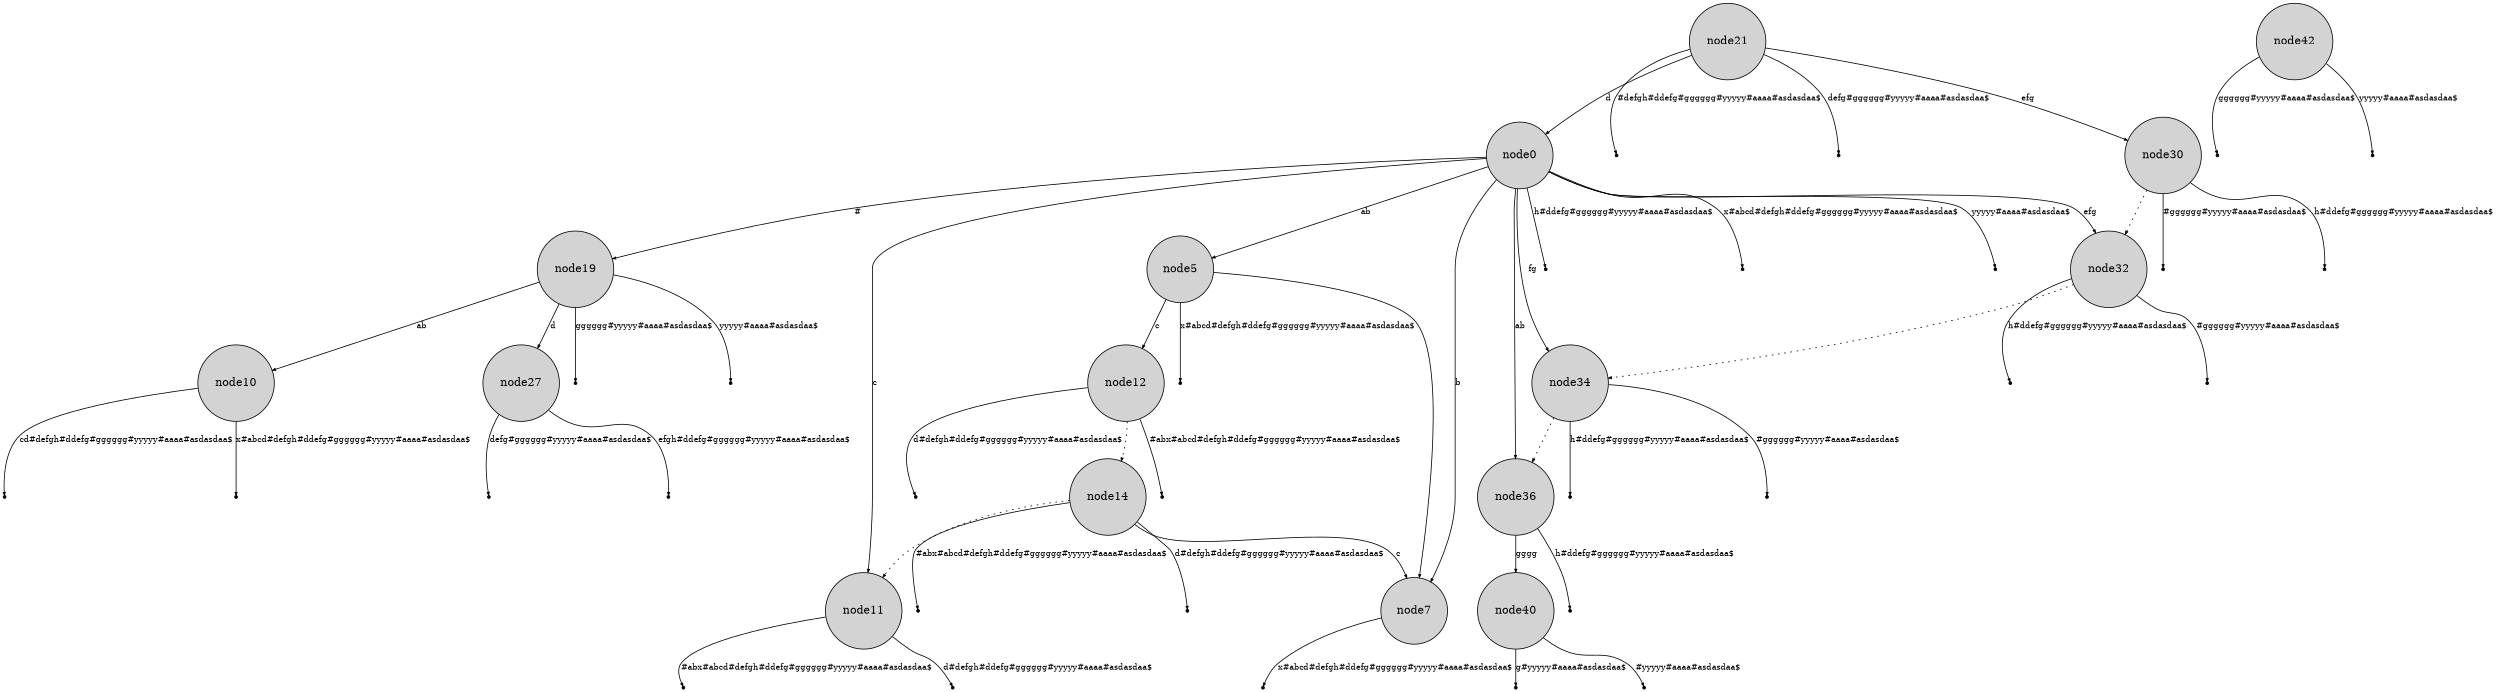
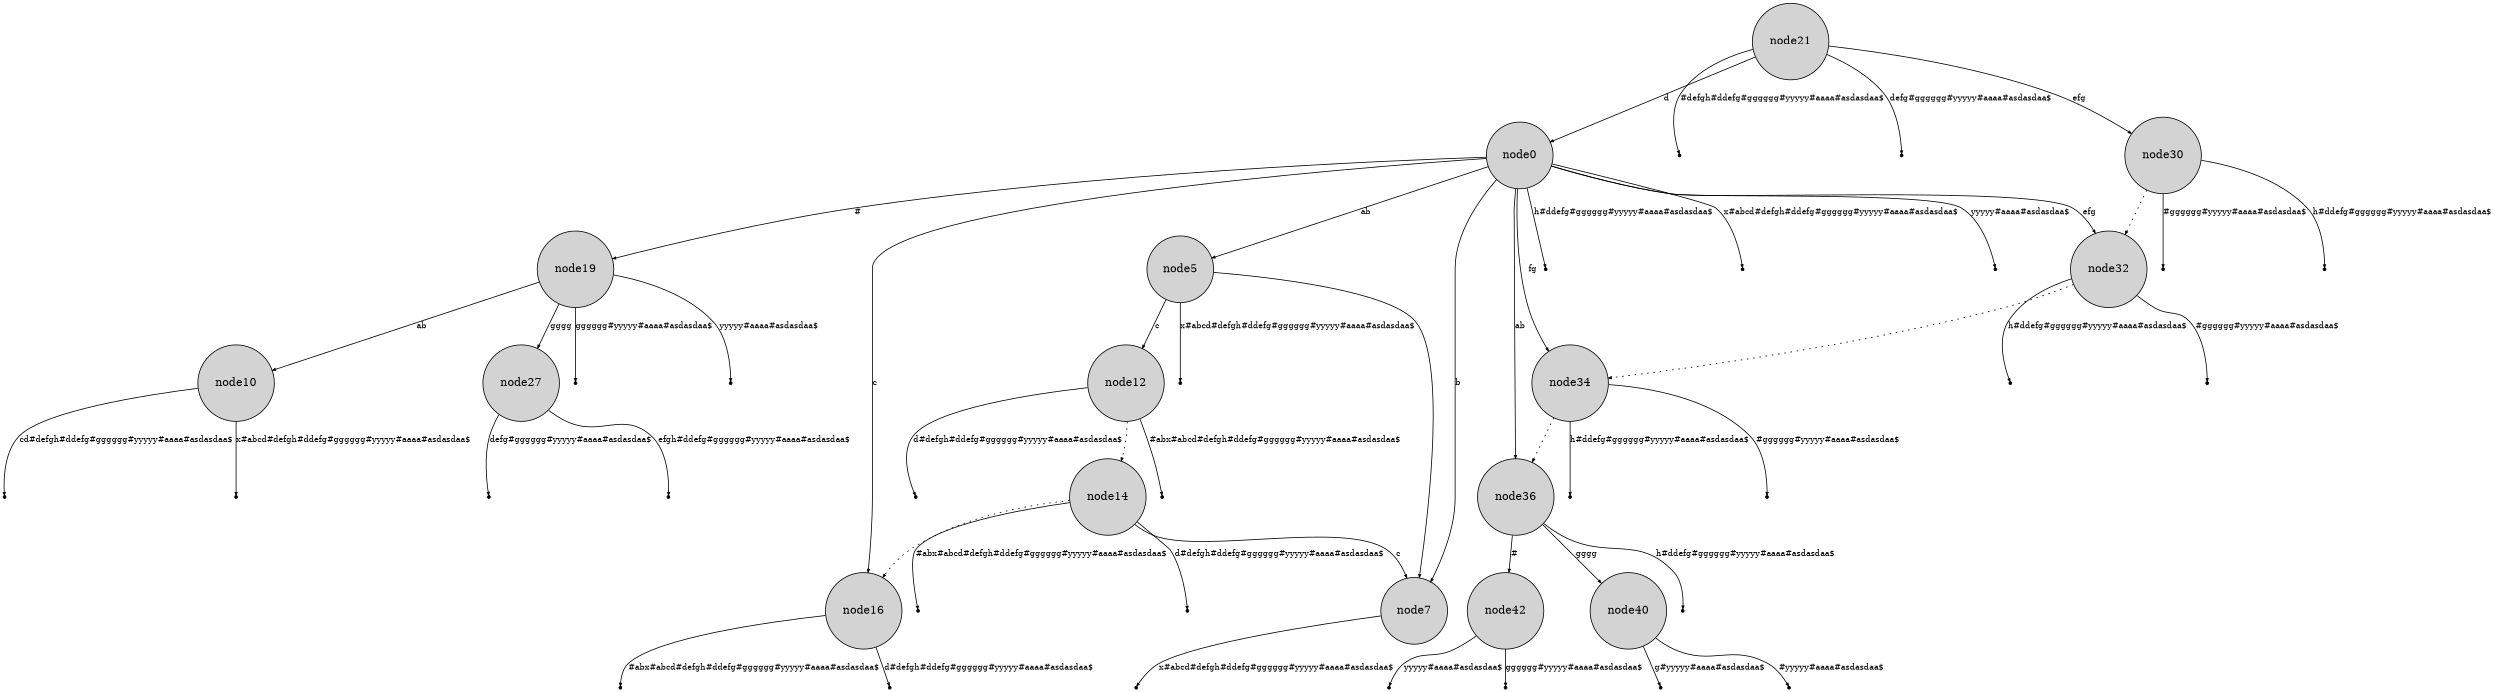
(553, 326) -> (561, 326)
none -> (1511, 552)
(864, 611) -> (864, 611)
